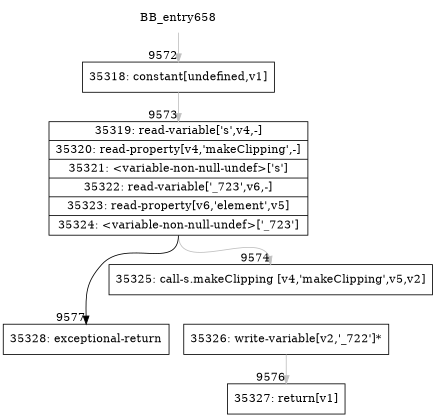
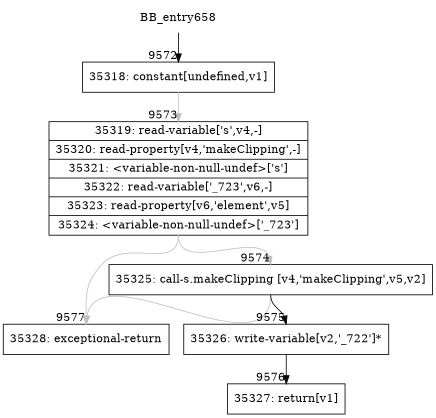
(178, 43) -> (178, 43)
(117, 256) -> (117, 256)
none -> (276, 307)
none -> (182, 311)
(286, 365) -> (286, 365)
